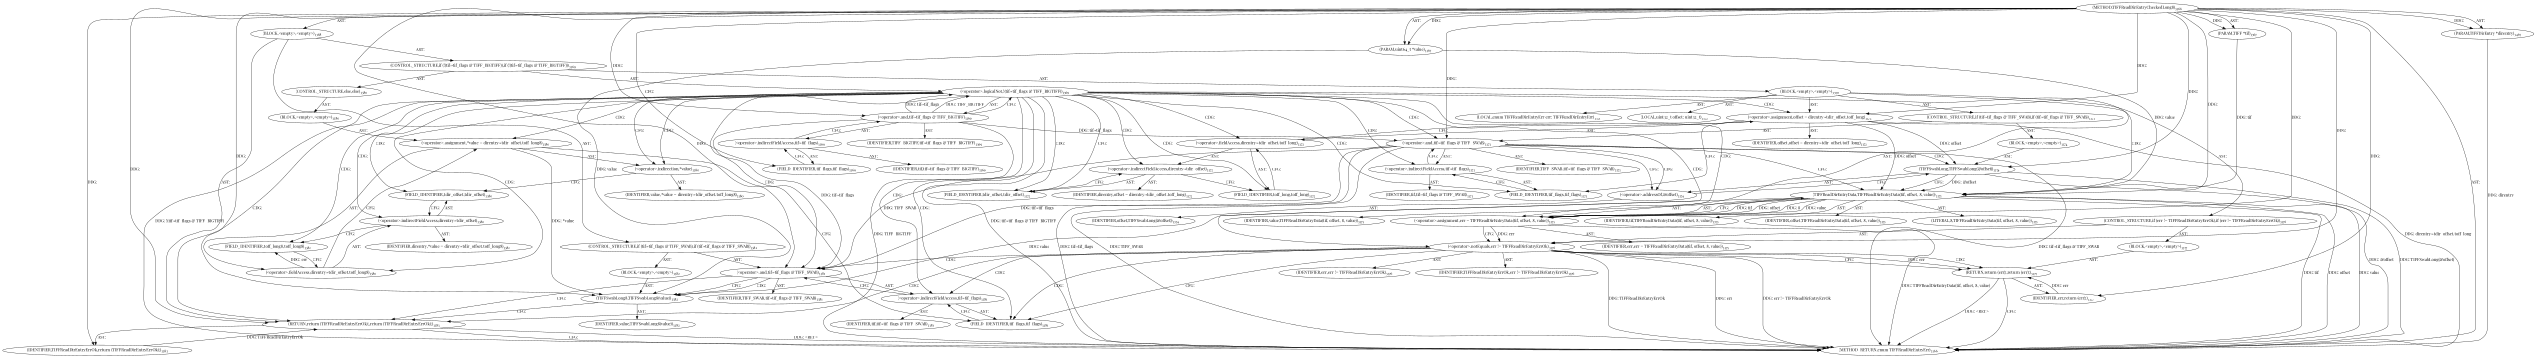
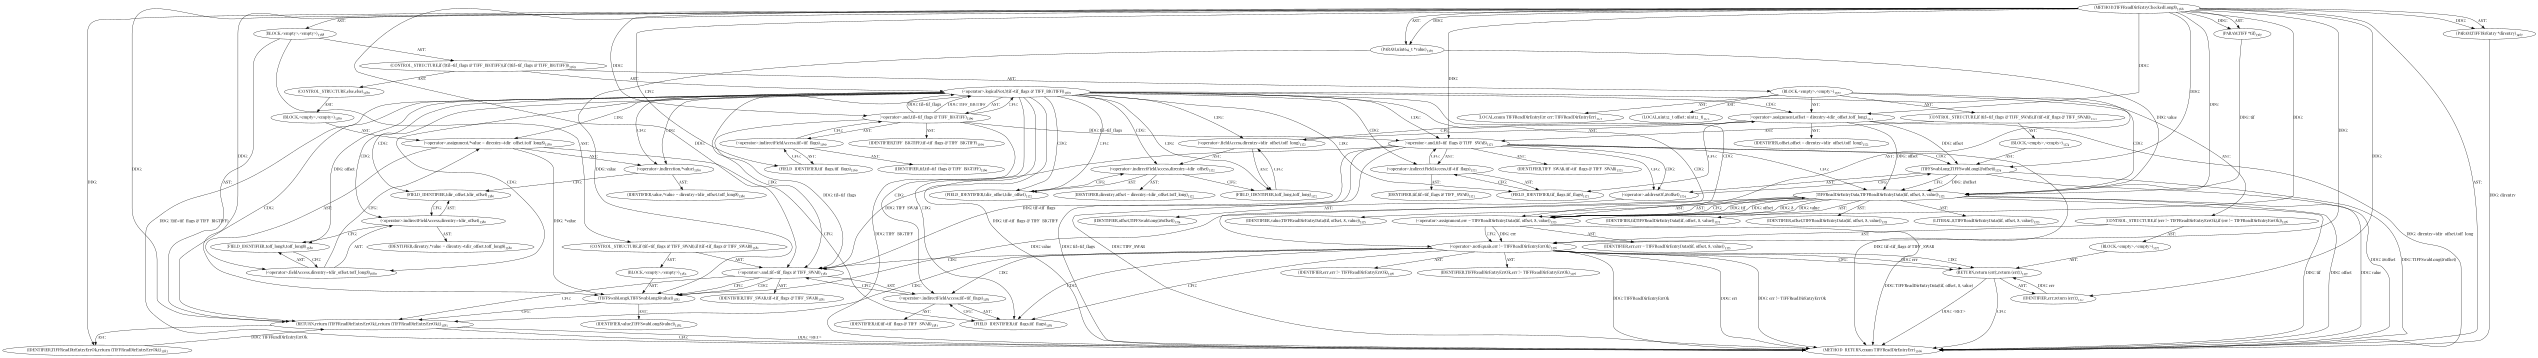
(347, 169) -> (344, 169)
(299, 260) -> (302, 260)
(373, 272) -> (373, 272)
